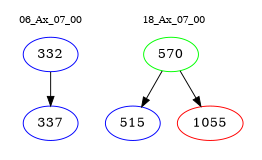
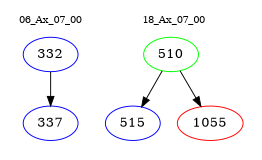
(171, 54) -> (171, 54)
